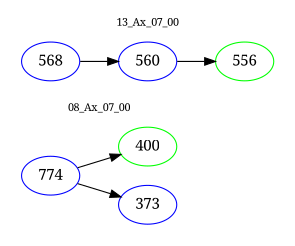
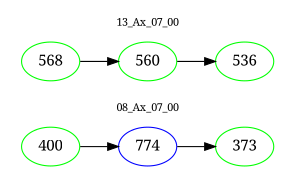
(51, 61) -> (51, 61)
(148, 61) -> (148, 61)
(245, 61) -> (245, 61)
(94, 163) -> (94, 147)
(148, 205) -> (245, 147)
